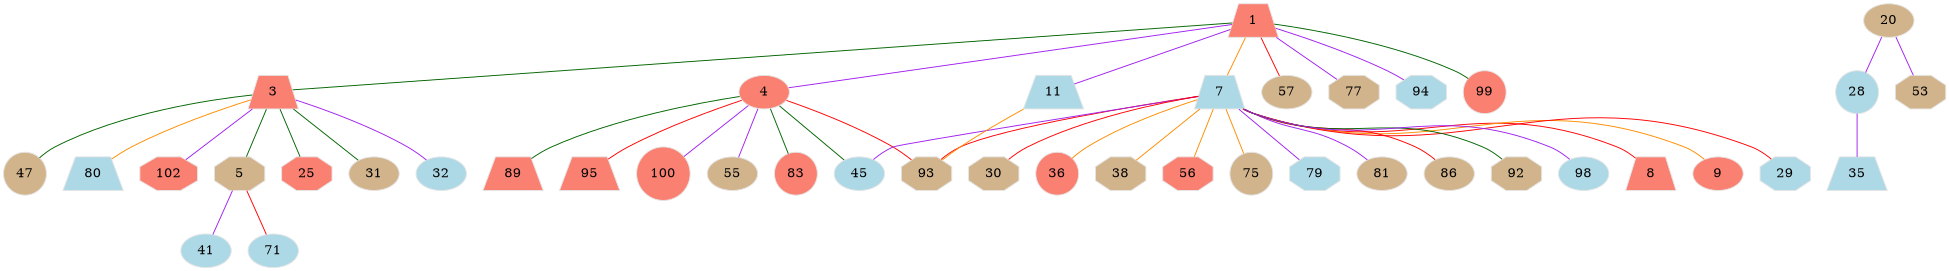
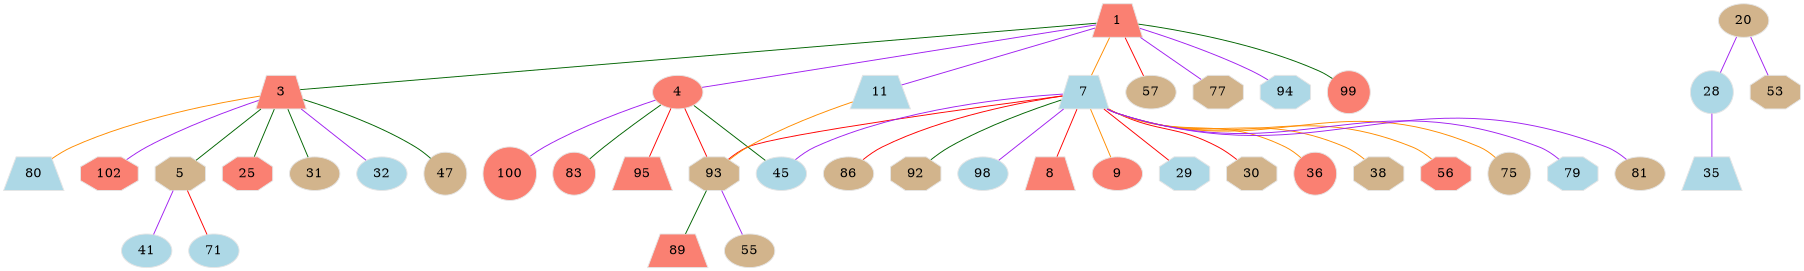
(633, 119) -> (696, 212)
(748, 133) -> (732, 212)
